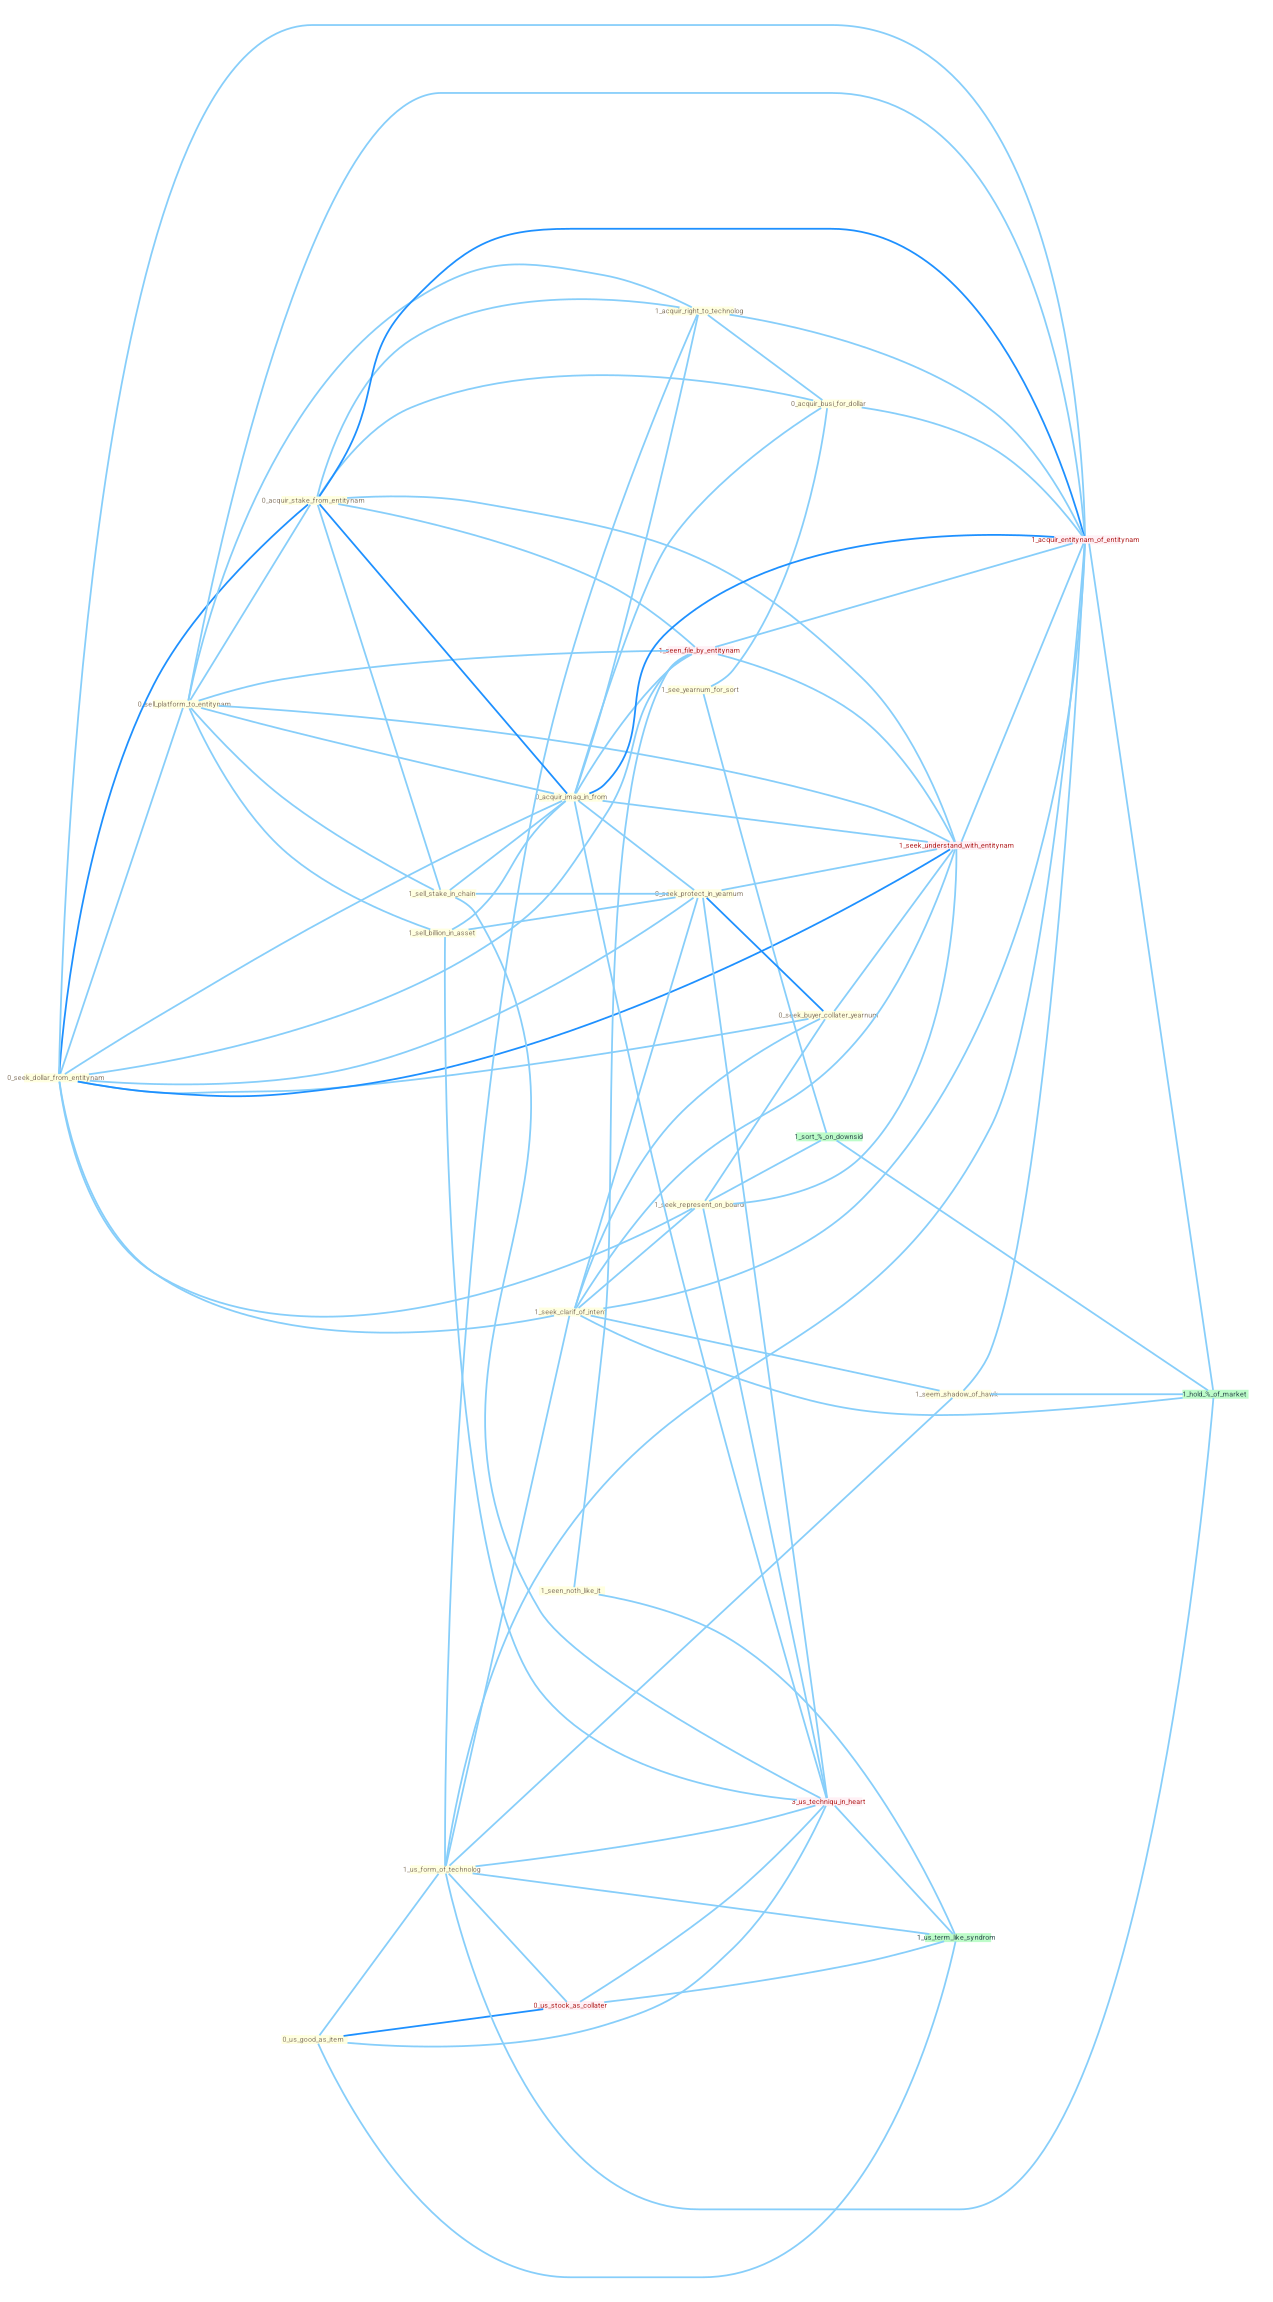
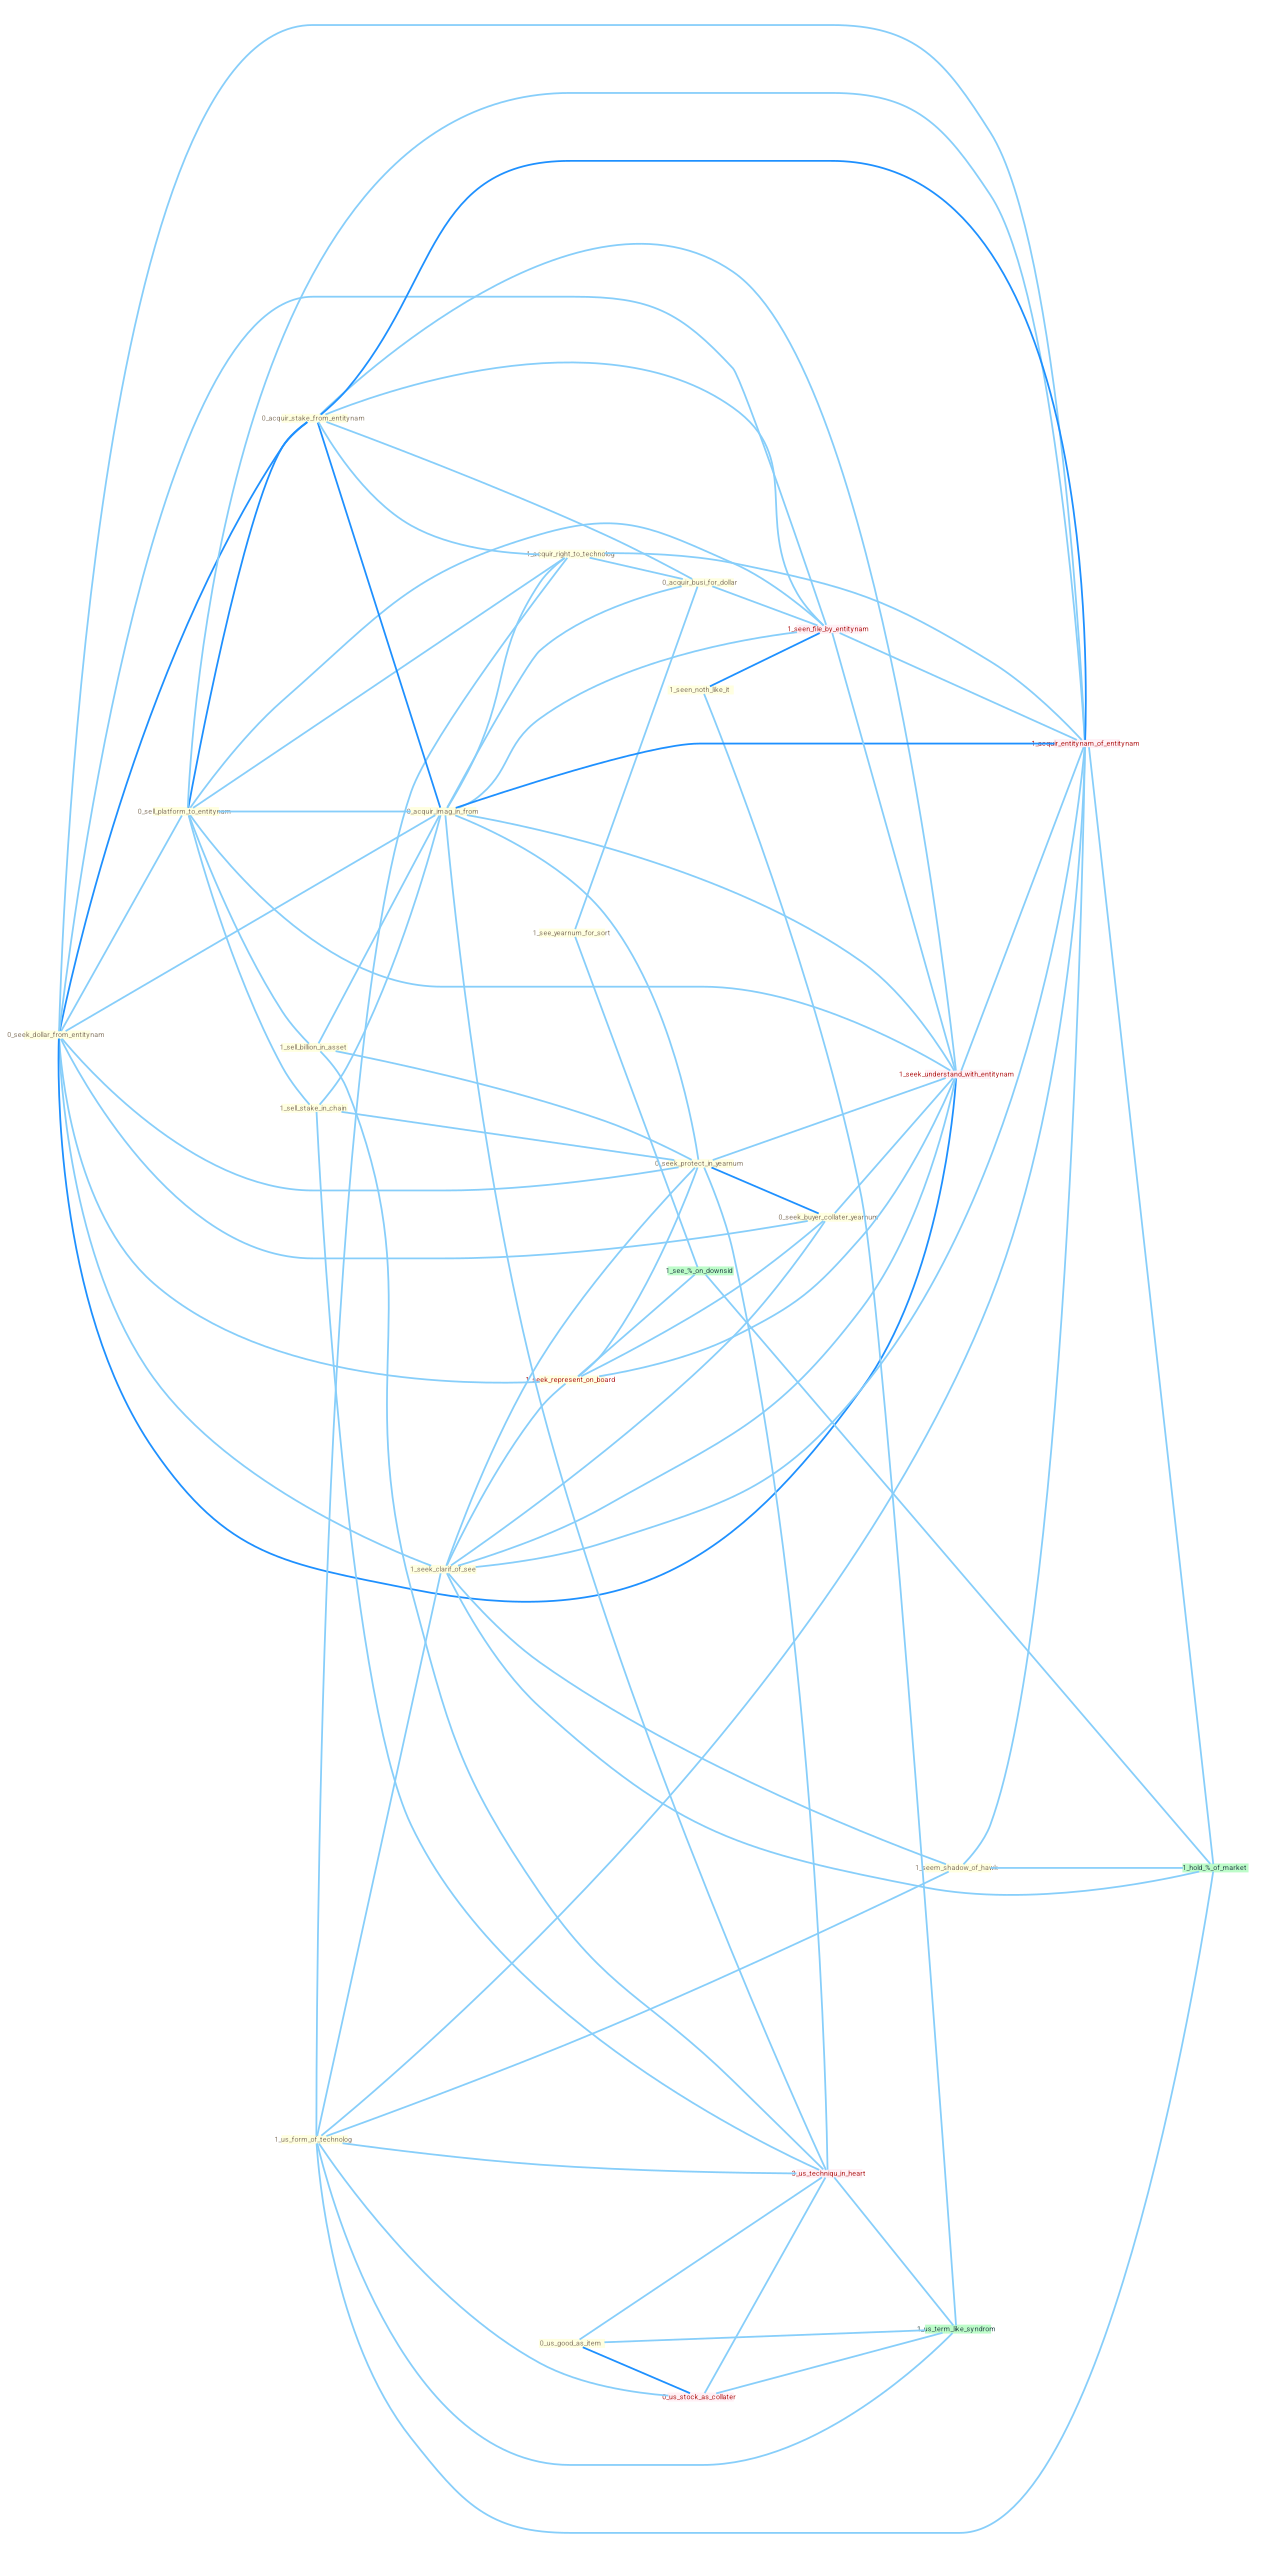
(987, 445) -> (765, 606)
(250, 602) -> (231, 608)
(379, 697) -> none
(611, 1113) -> (765, 660)
(829, 1137) -> (701, 1271)
(701, 1205) -> (572, 1380)
(572, 1312) -> (443, 1569)
(765, 1503) -> (649, 1278)
(379, 1955) -> none
